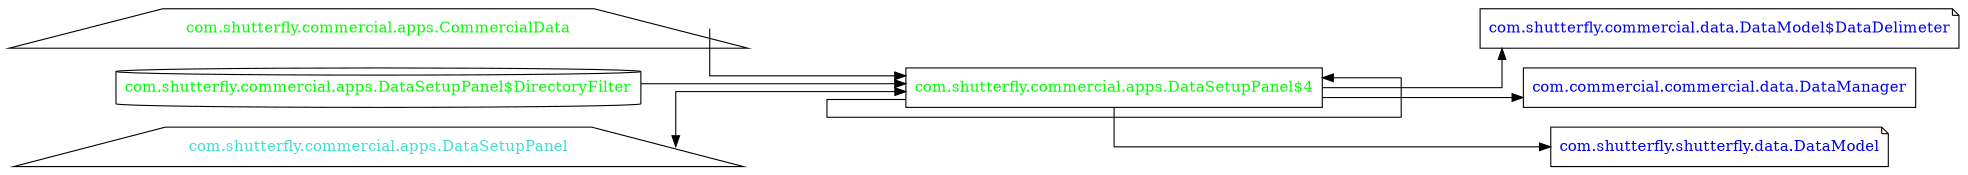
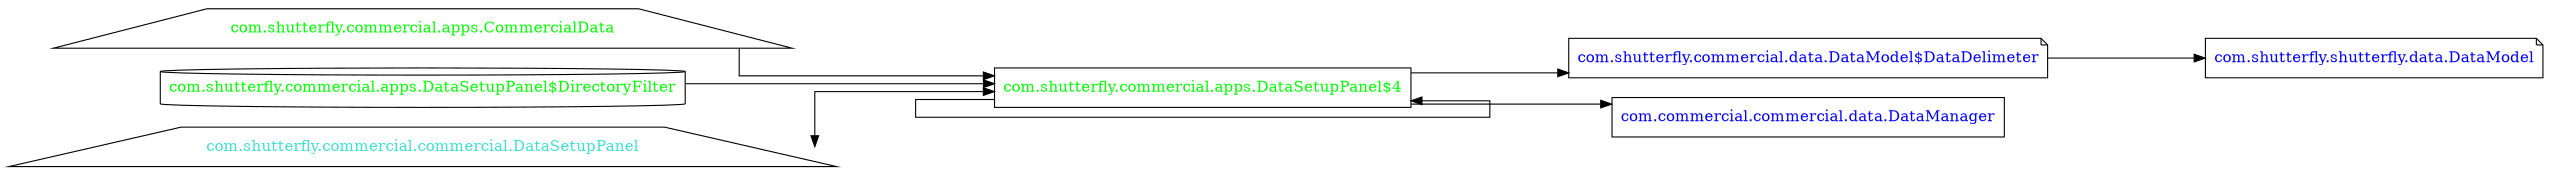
(378, 147) -> (423, 147)
(1307, 147) -> (2121, 58)
